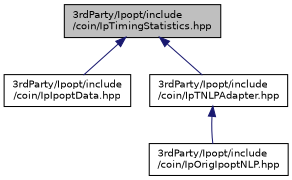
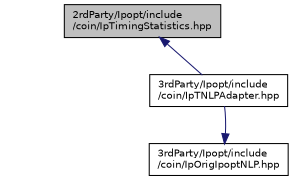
(143, 21) -> (143, 21)
(67, 91) -> none
(212, 130) -> (226, 120)
